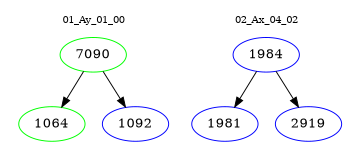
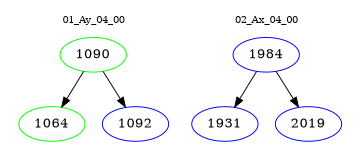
(94, 21) -> (94, 21)
(267, 21) -> (267, 21)
(93, 55) -> (93, 55)
(225, 124) -> (225, 124)
(309, 124) -> (309, 124)
